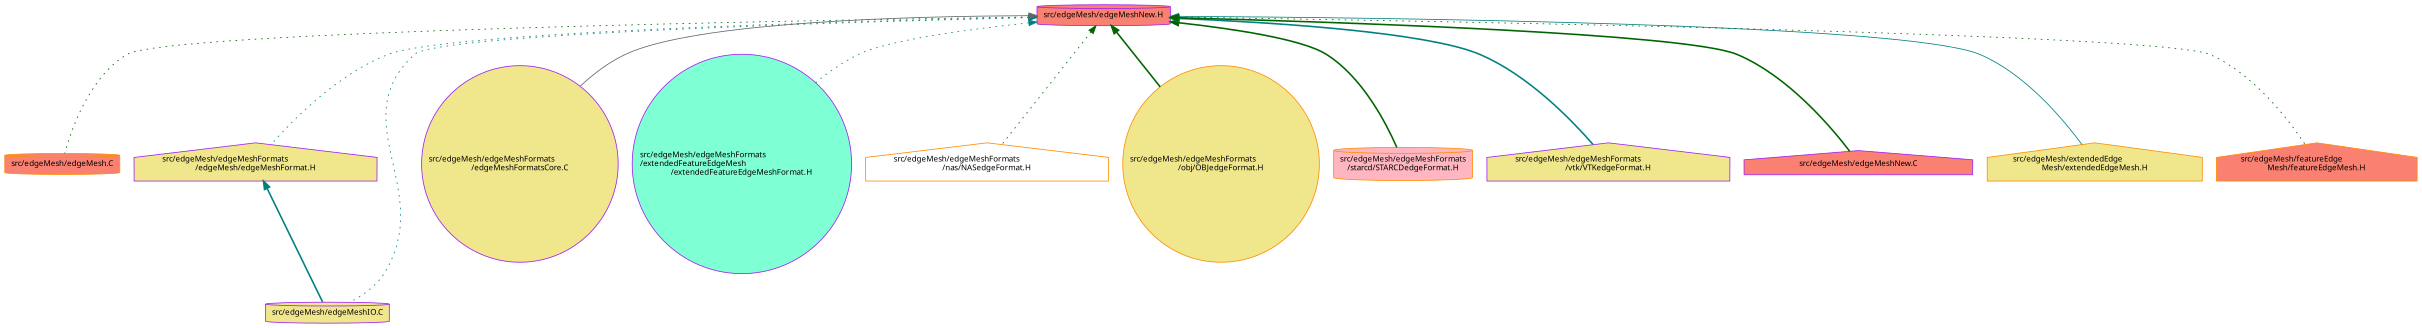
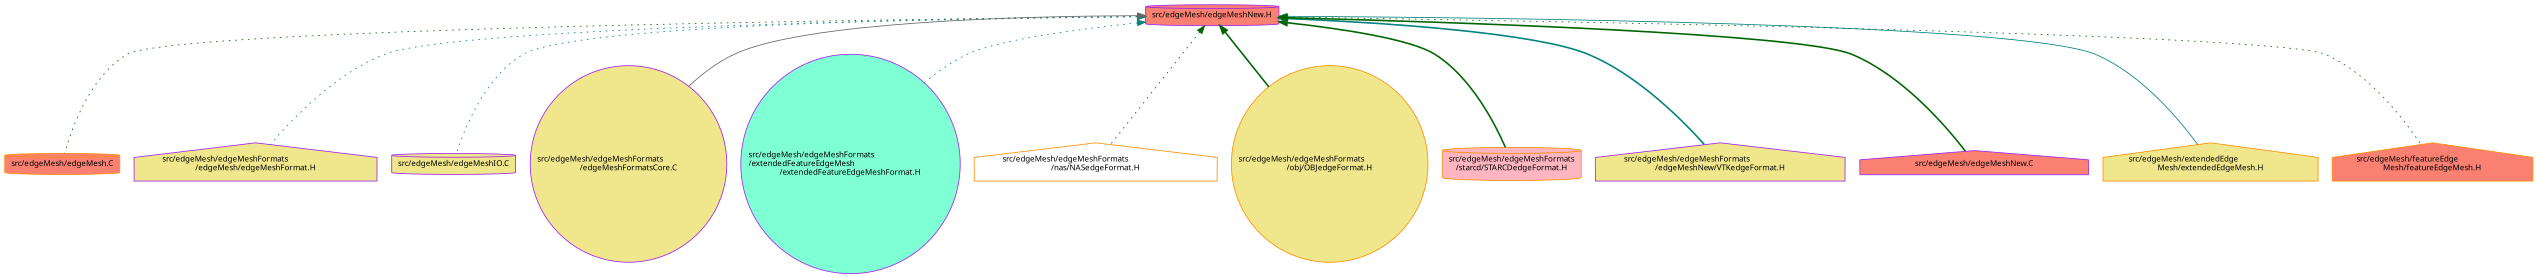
(1608, 164) -> (1720, 164)
(295, 245) -> none
